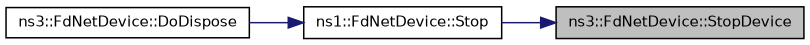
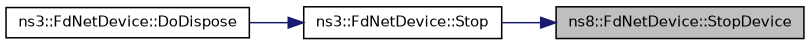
(403, 23) -> (403, 23)
(680, 23) -> (680, 23)
